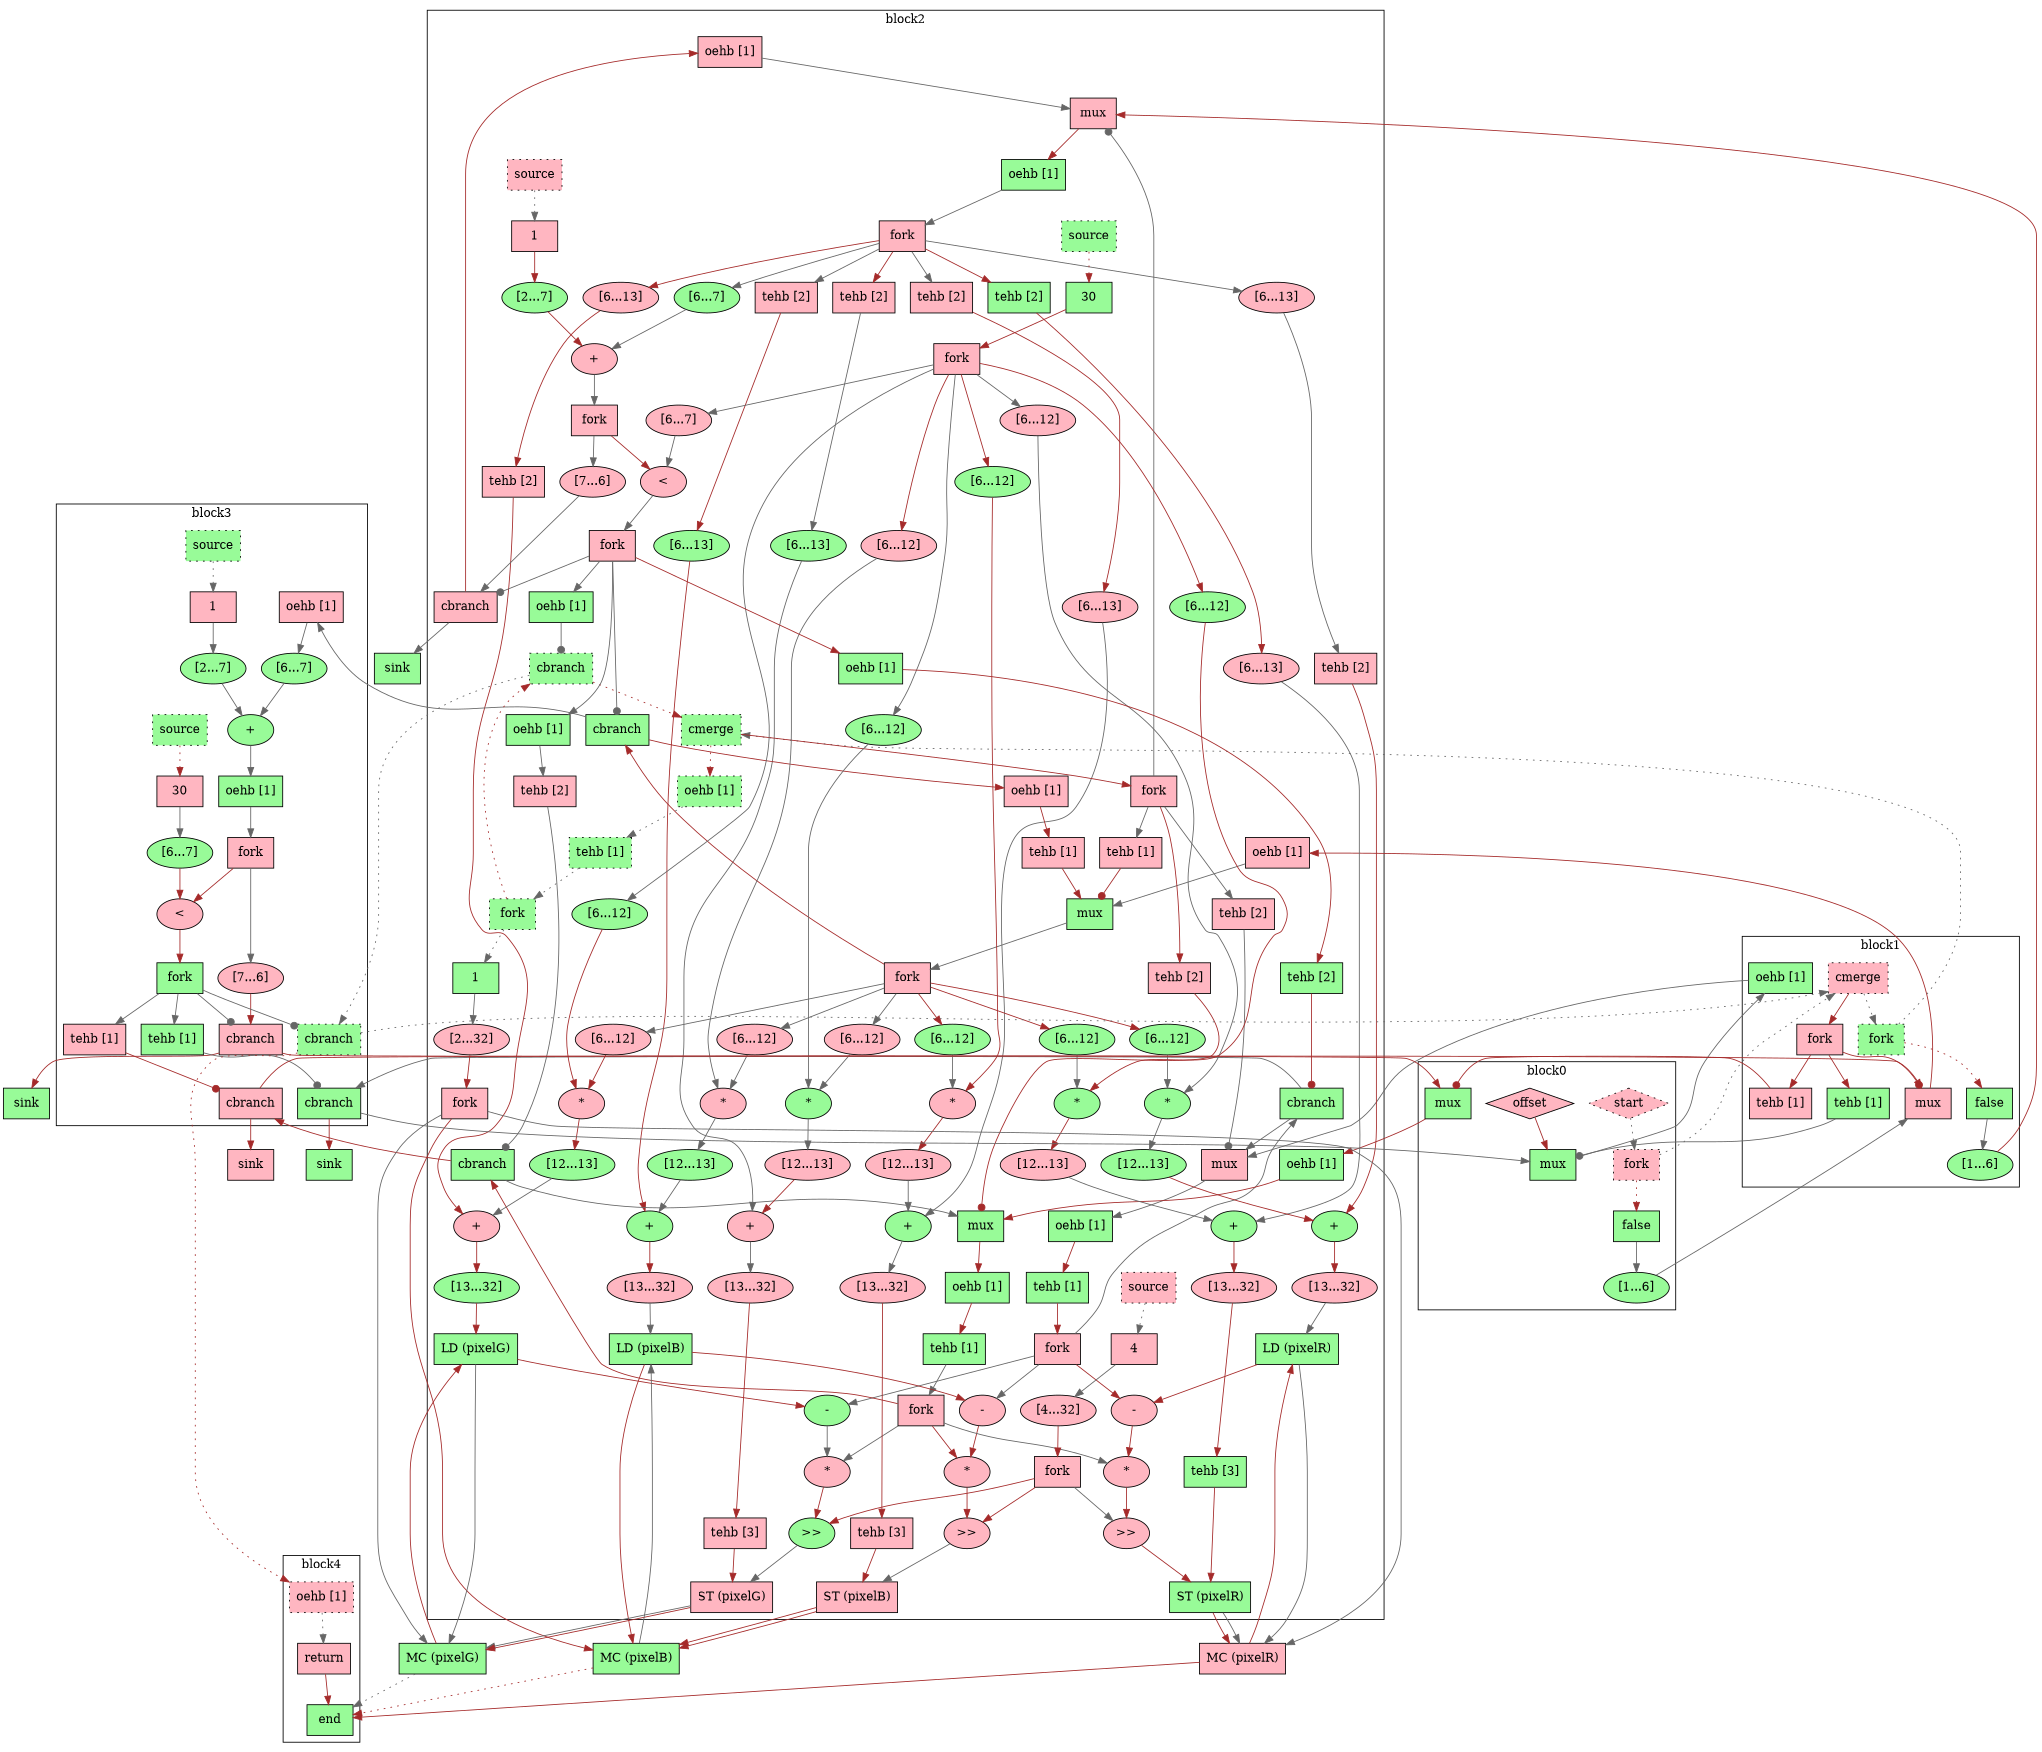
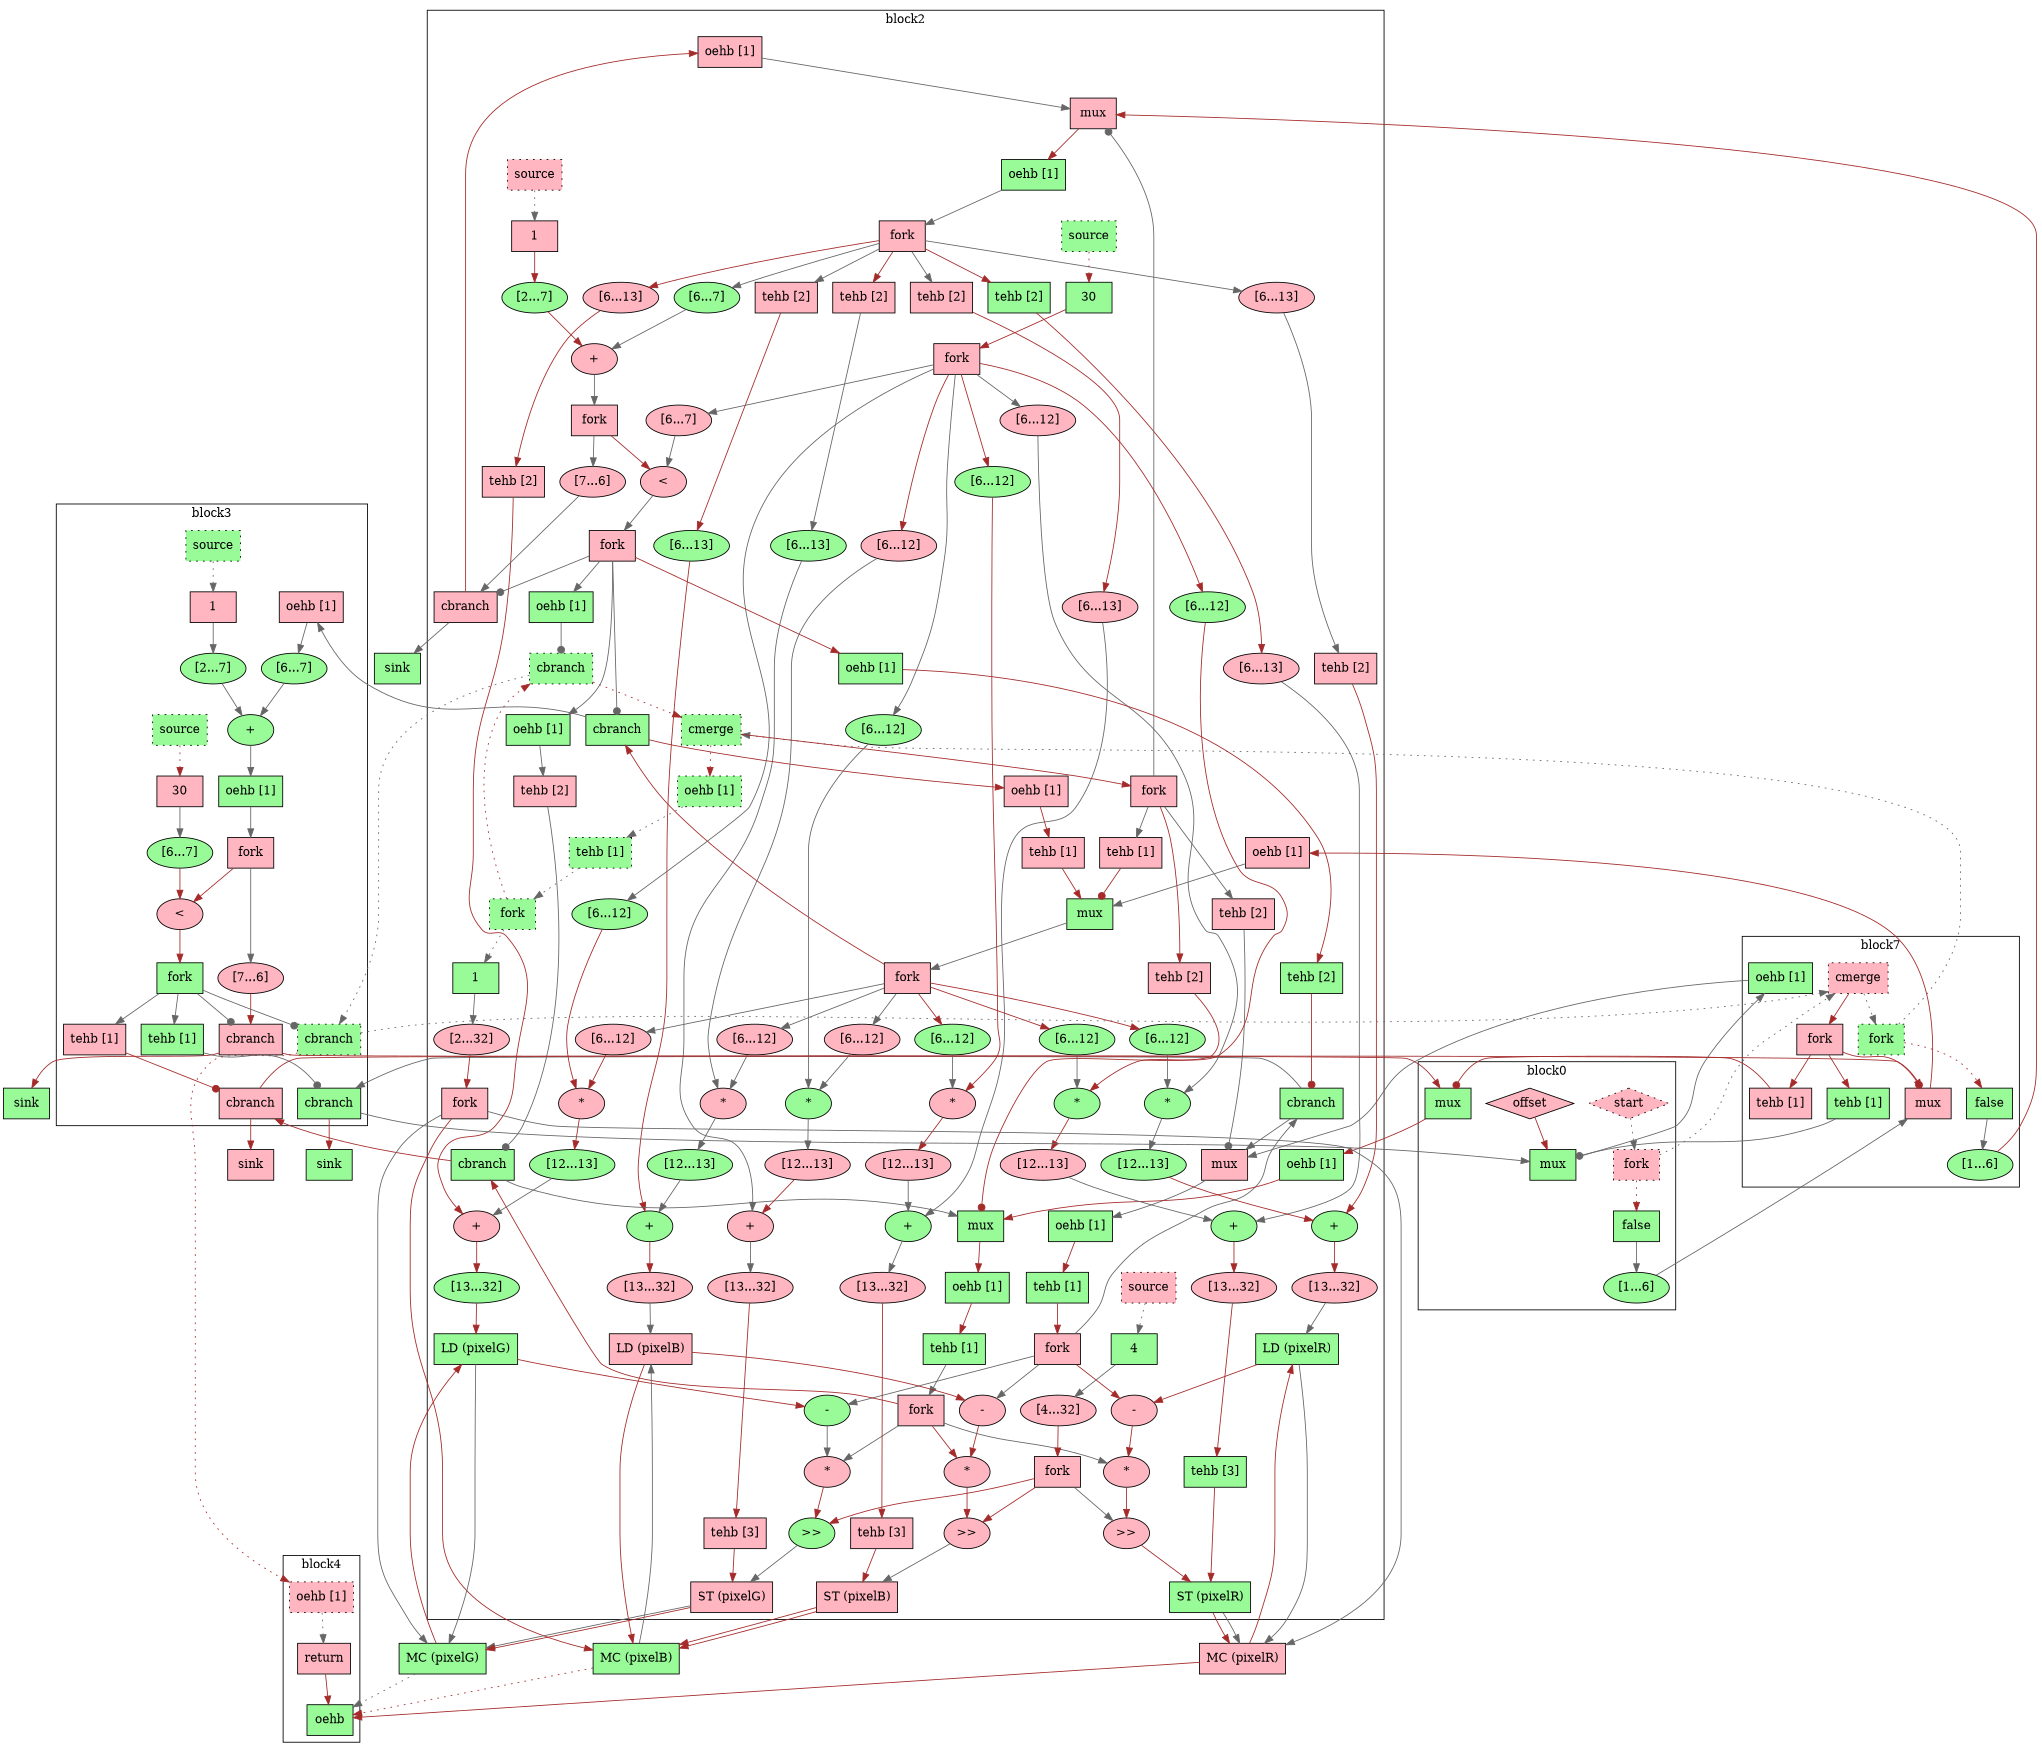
(1881, 946) -> (1881, 946)
(651, 1349) -> (651, 1349)
(1134, 1349) -> (1134, 1349)
(330, 1720) -> (330, 1720)
